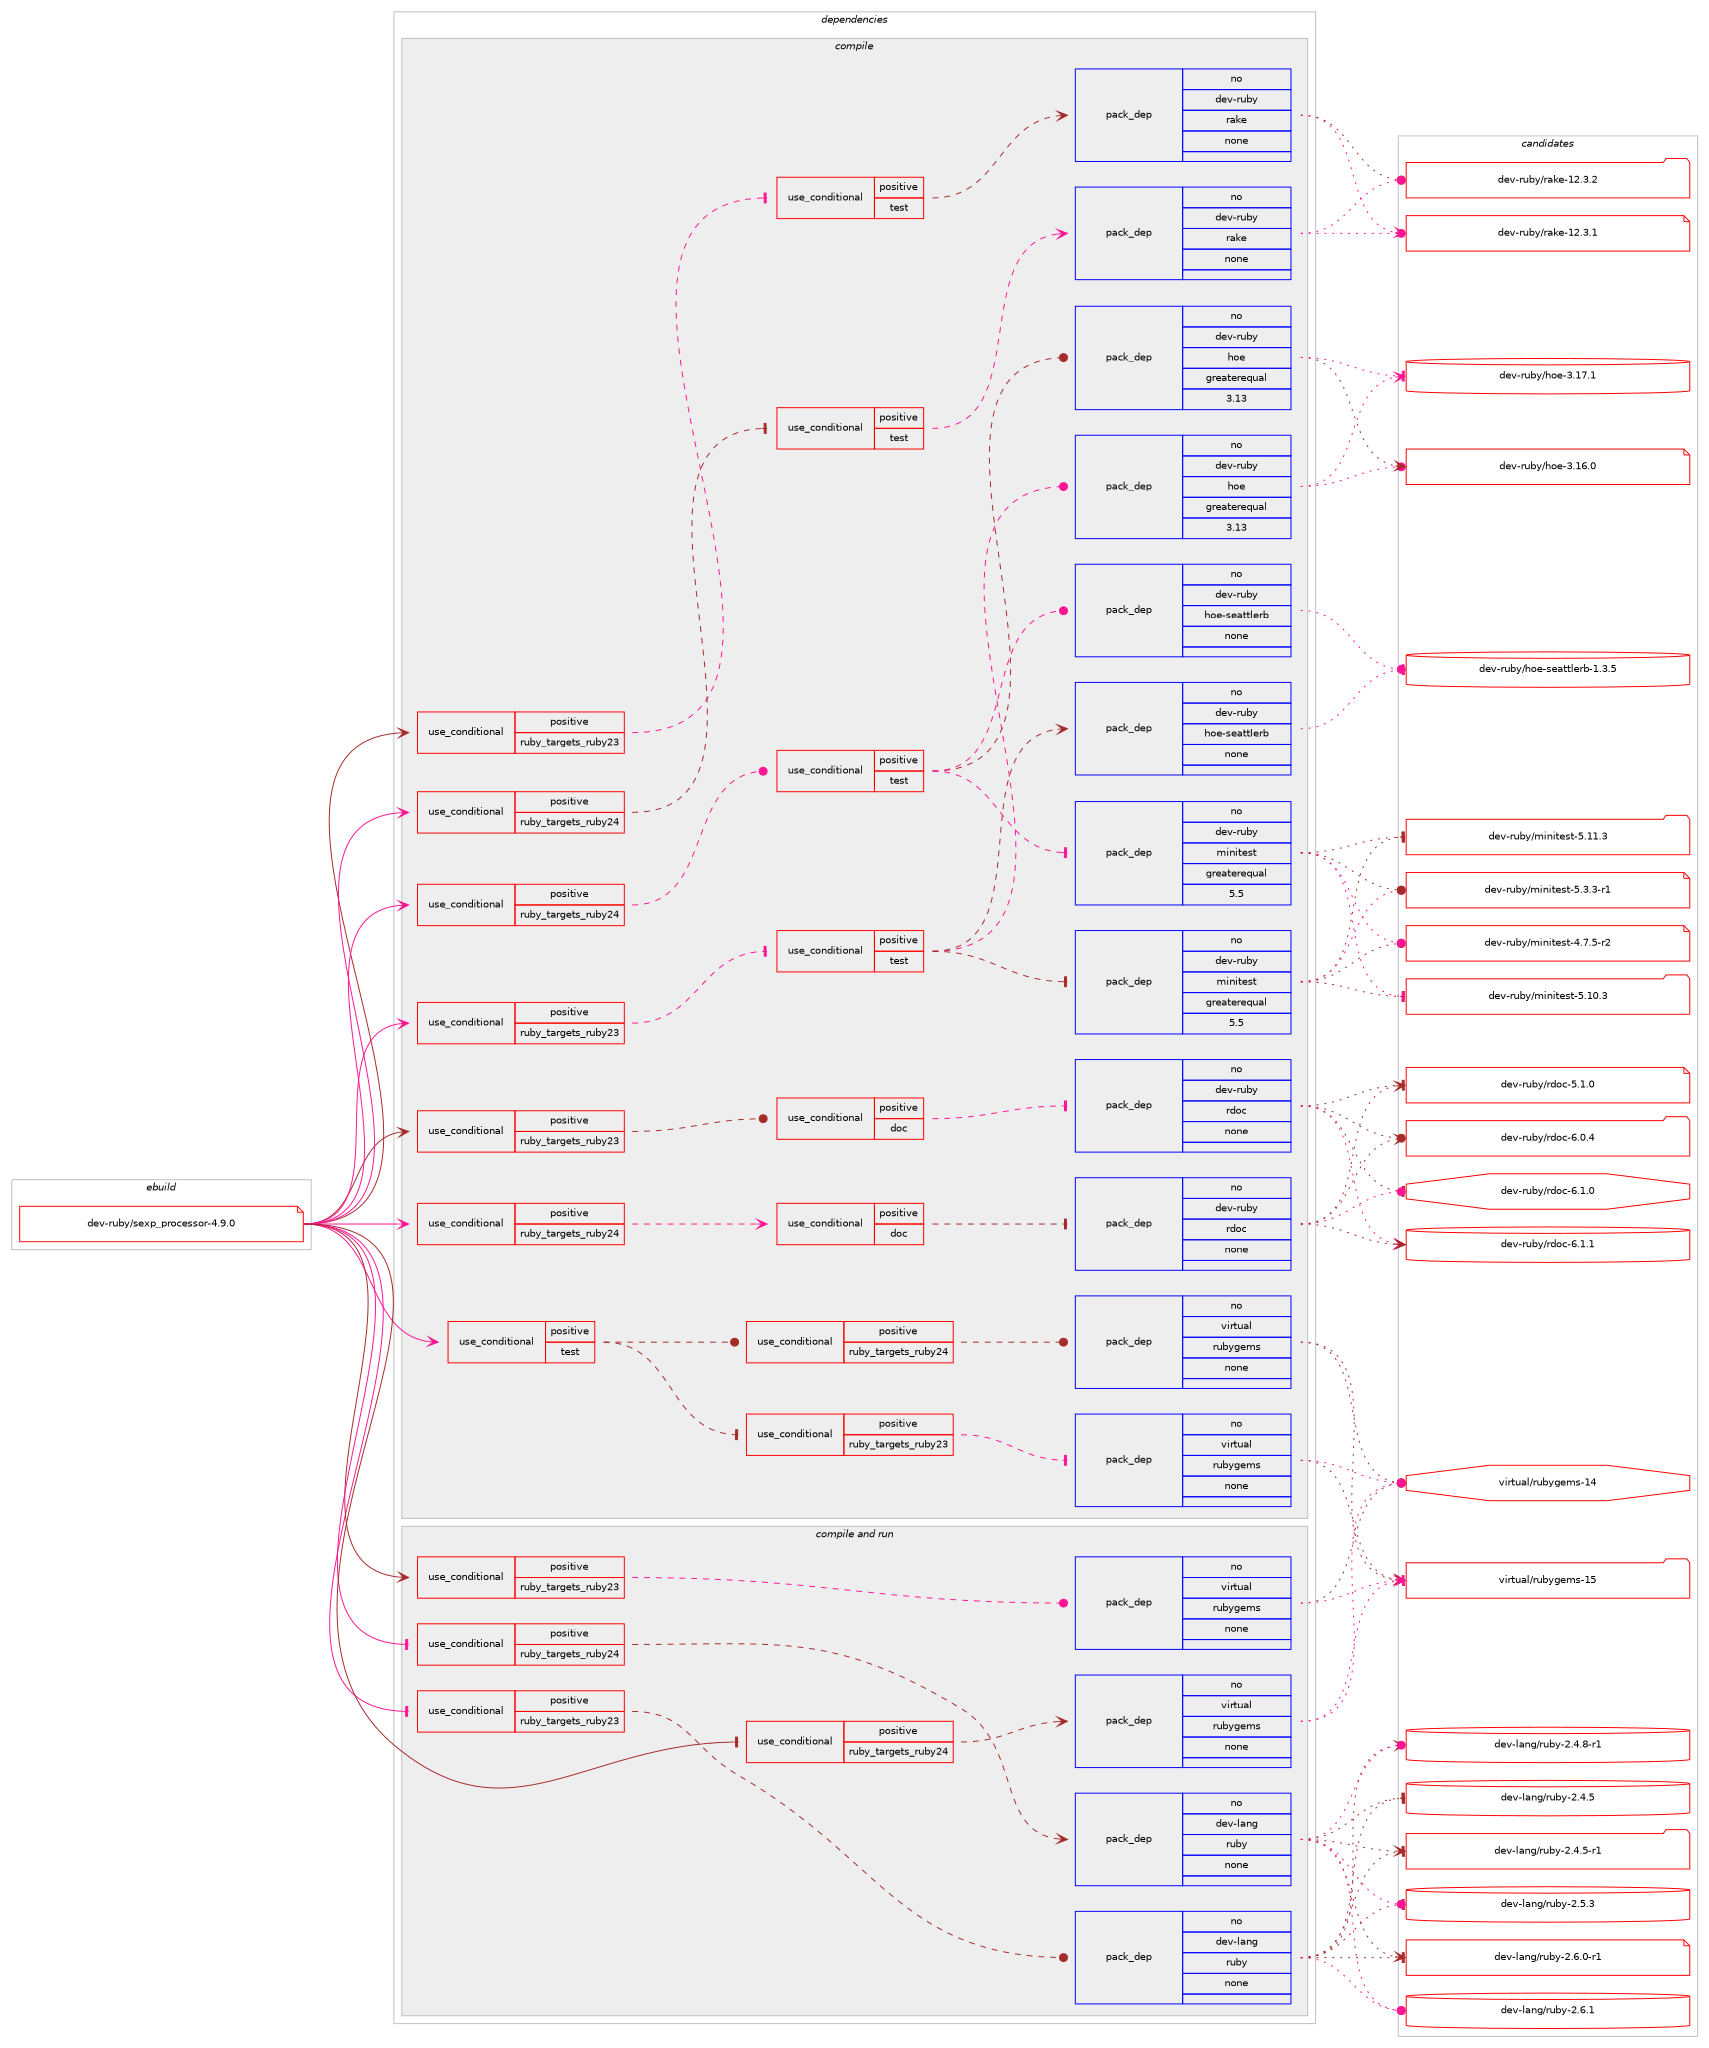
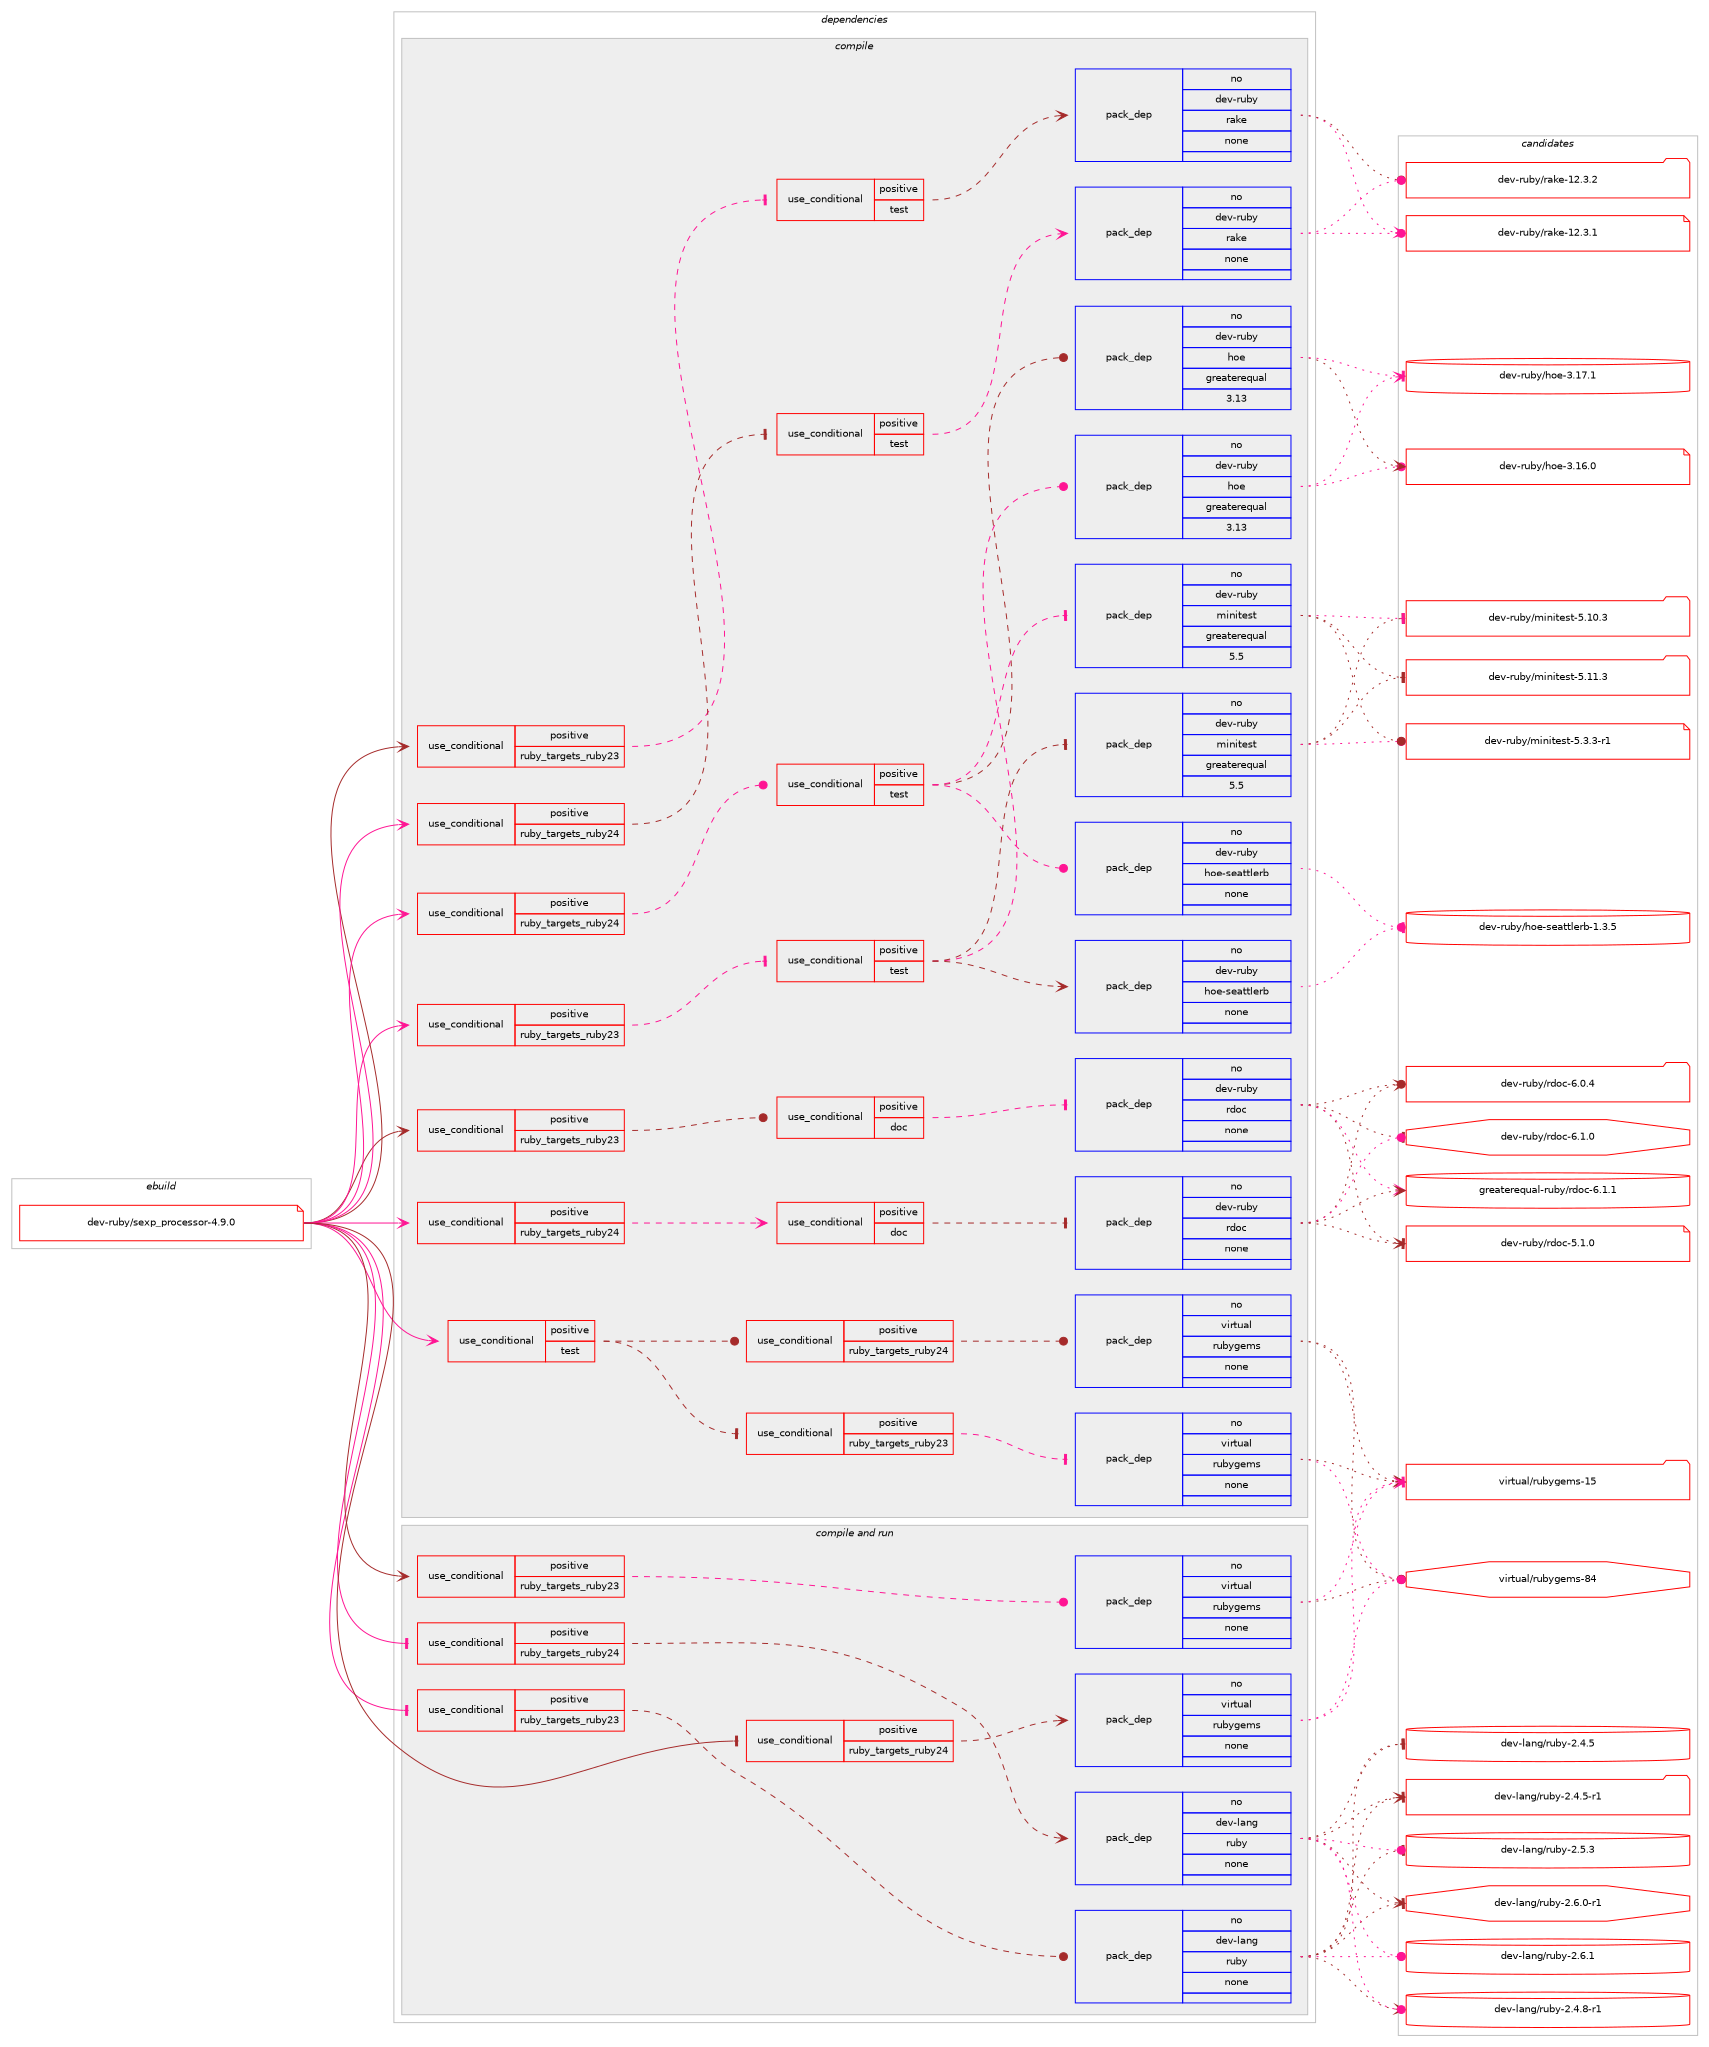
(1548, 943) -> none
(1548, 1245) -> (1548, 1191)
(1548, 1483) -> (1548, 1579)
(1548, 1958) -> (1548, 1903)
